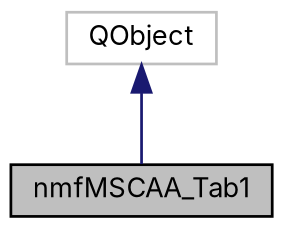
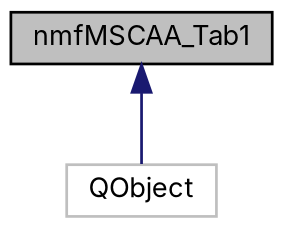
(142, 129) -> (142, 129)
